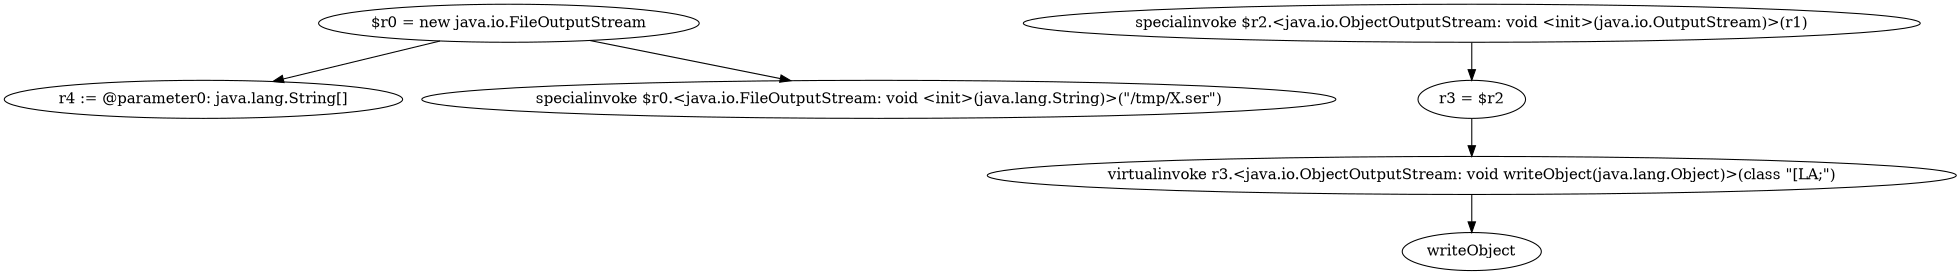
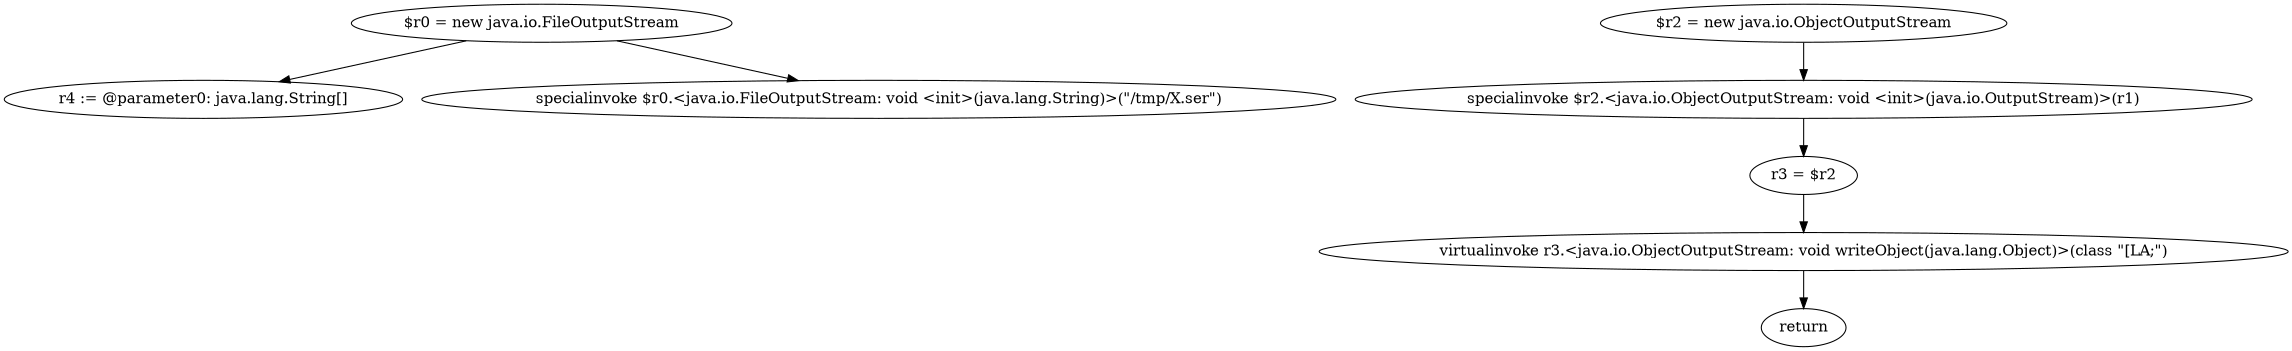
none -> (1804, 23)
(1472, 252) -> (1804, 328)
